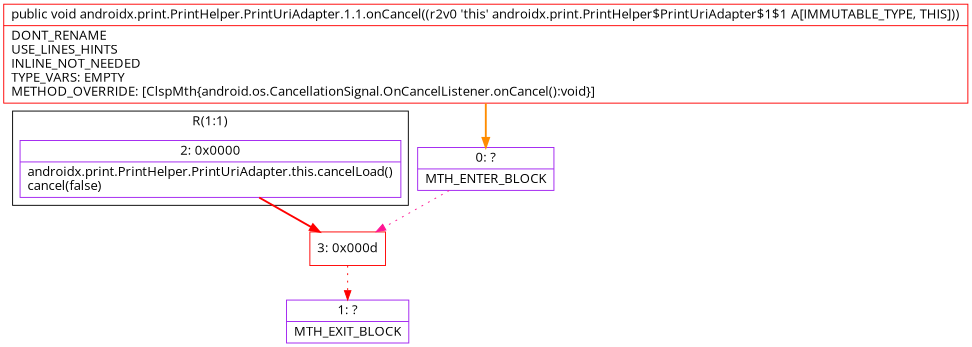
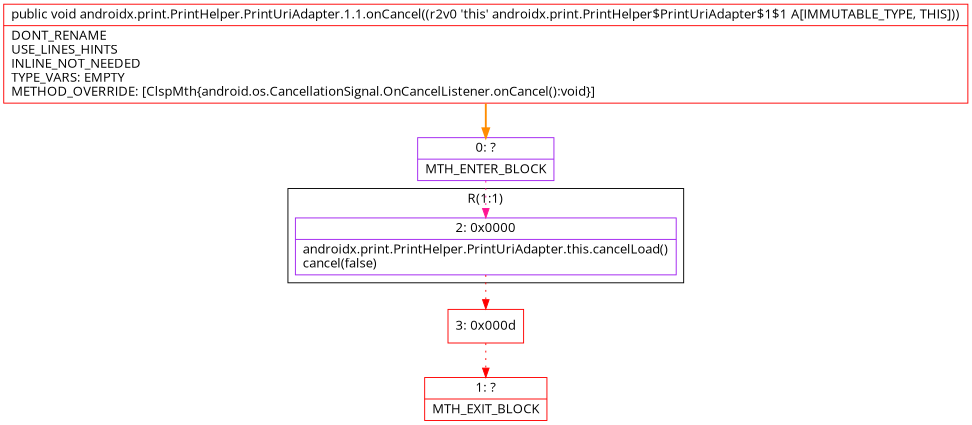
(417, 209) -> (486, 194)
(285, 212) -> (486, 289)
(348, 322) -> (486, 399)
